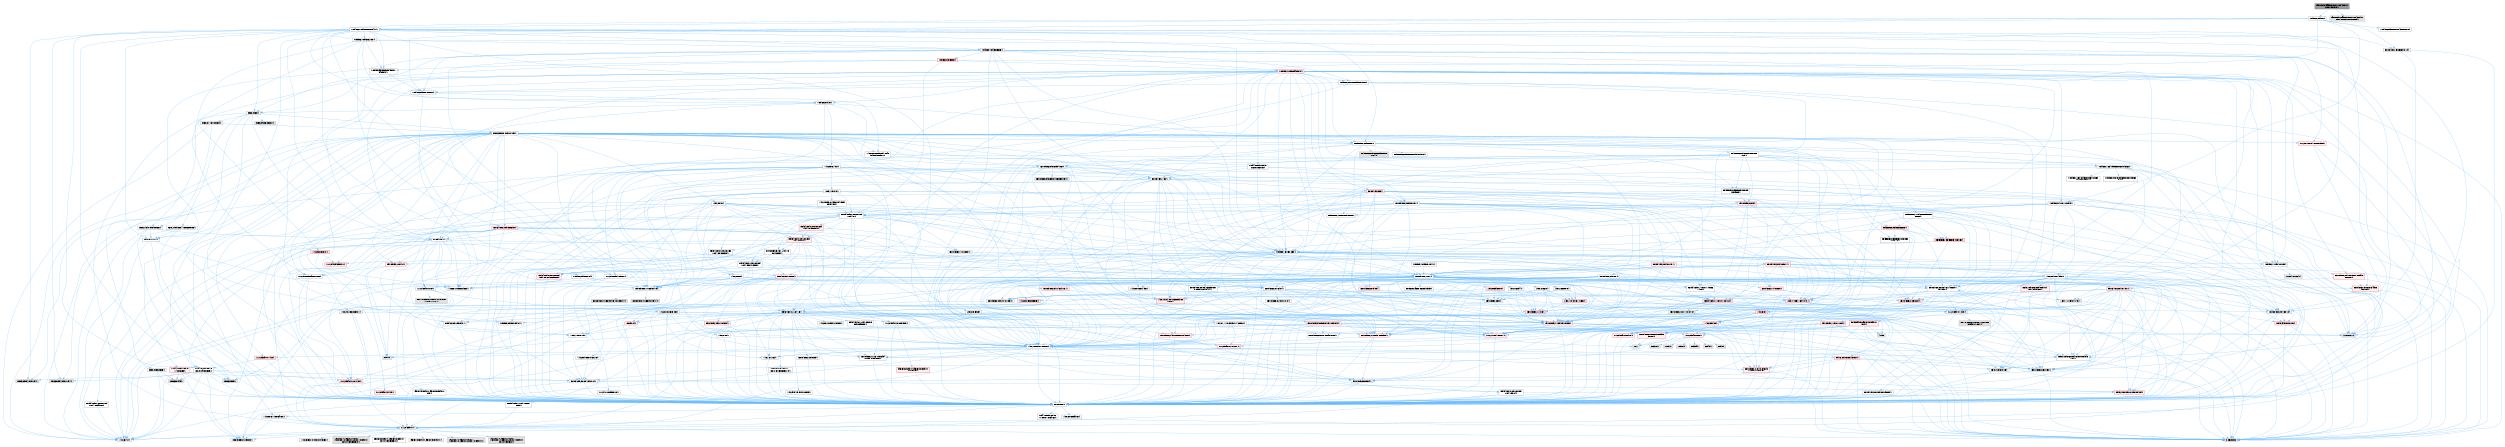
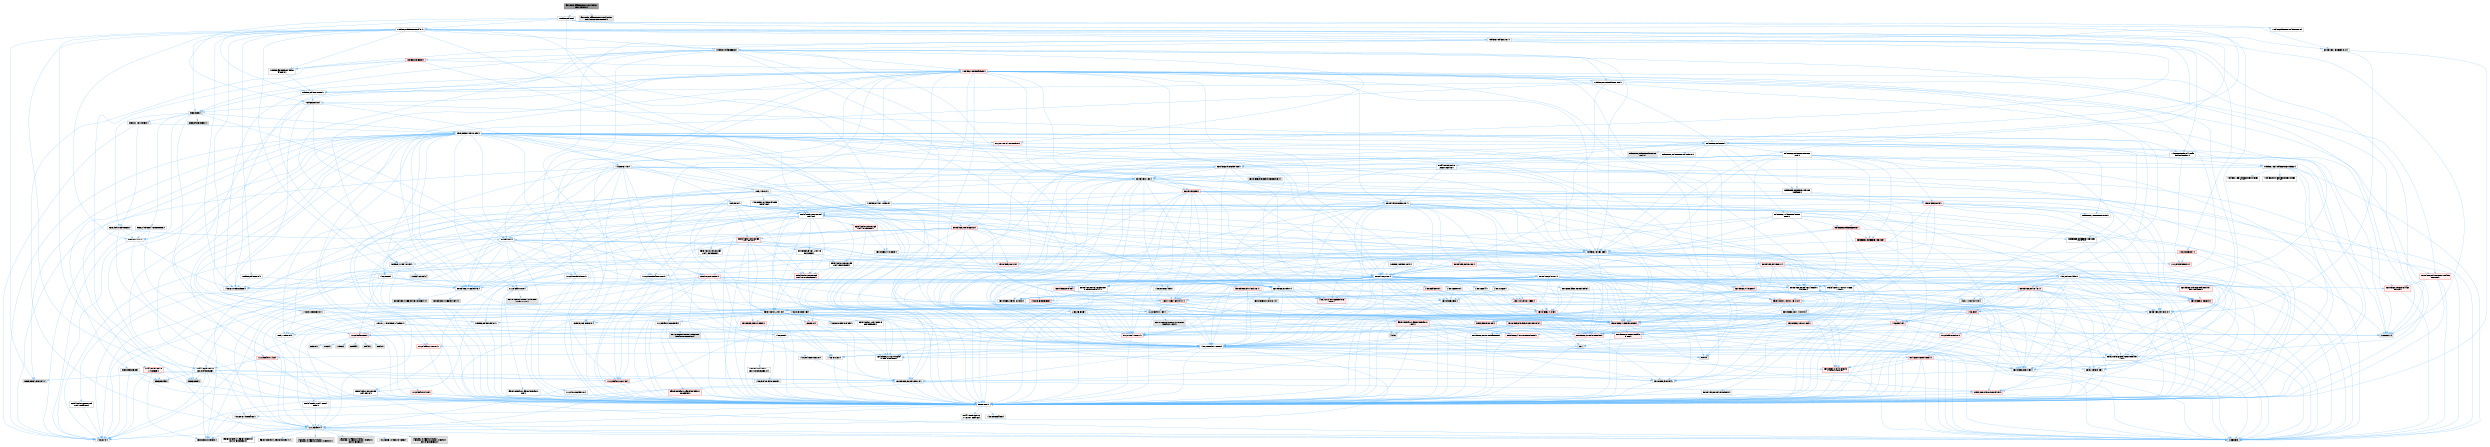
(2083, 179) -> (2243, 179)
(2035, 289) -> (2196, 289)
(1864, 323) -> (1413, 323)
none -> (685, 335)
(808, 358) -> none
(27, 381) -> none
